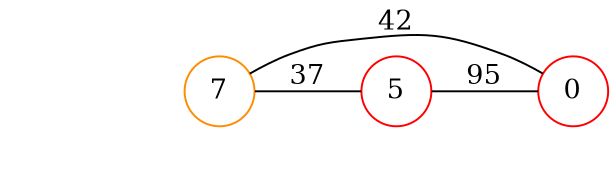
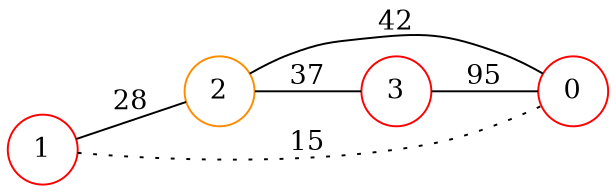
(220, 91) -> (220, 91)
(396, 91) -> (396, 91)
none -> (43, 150)
